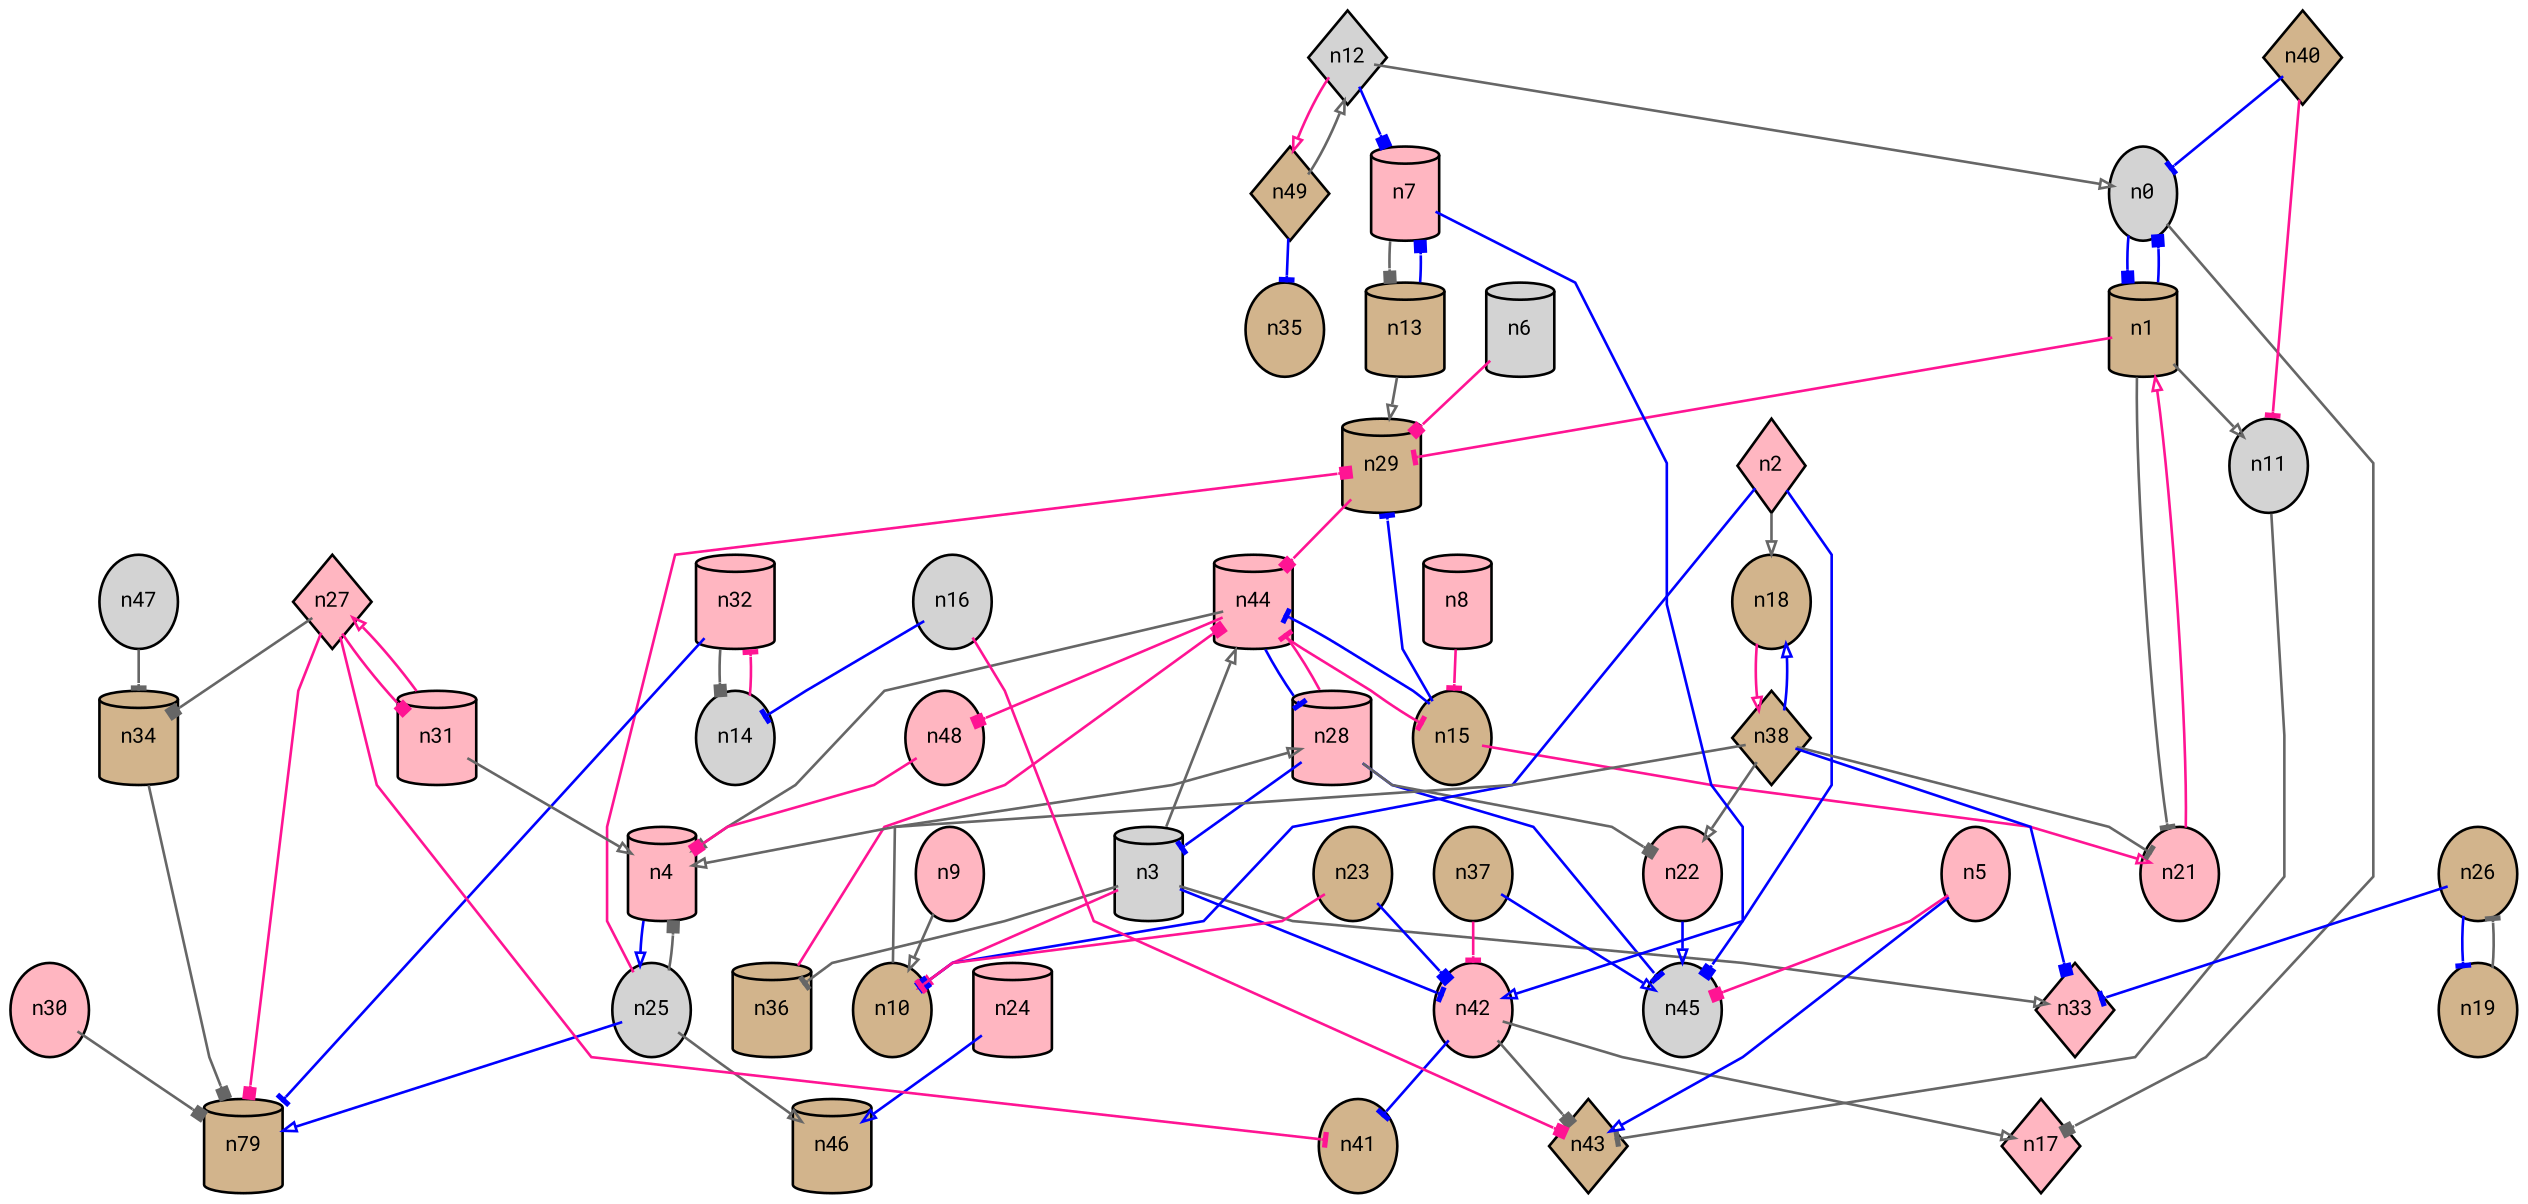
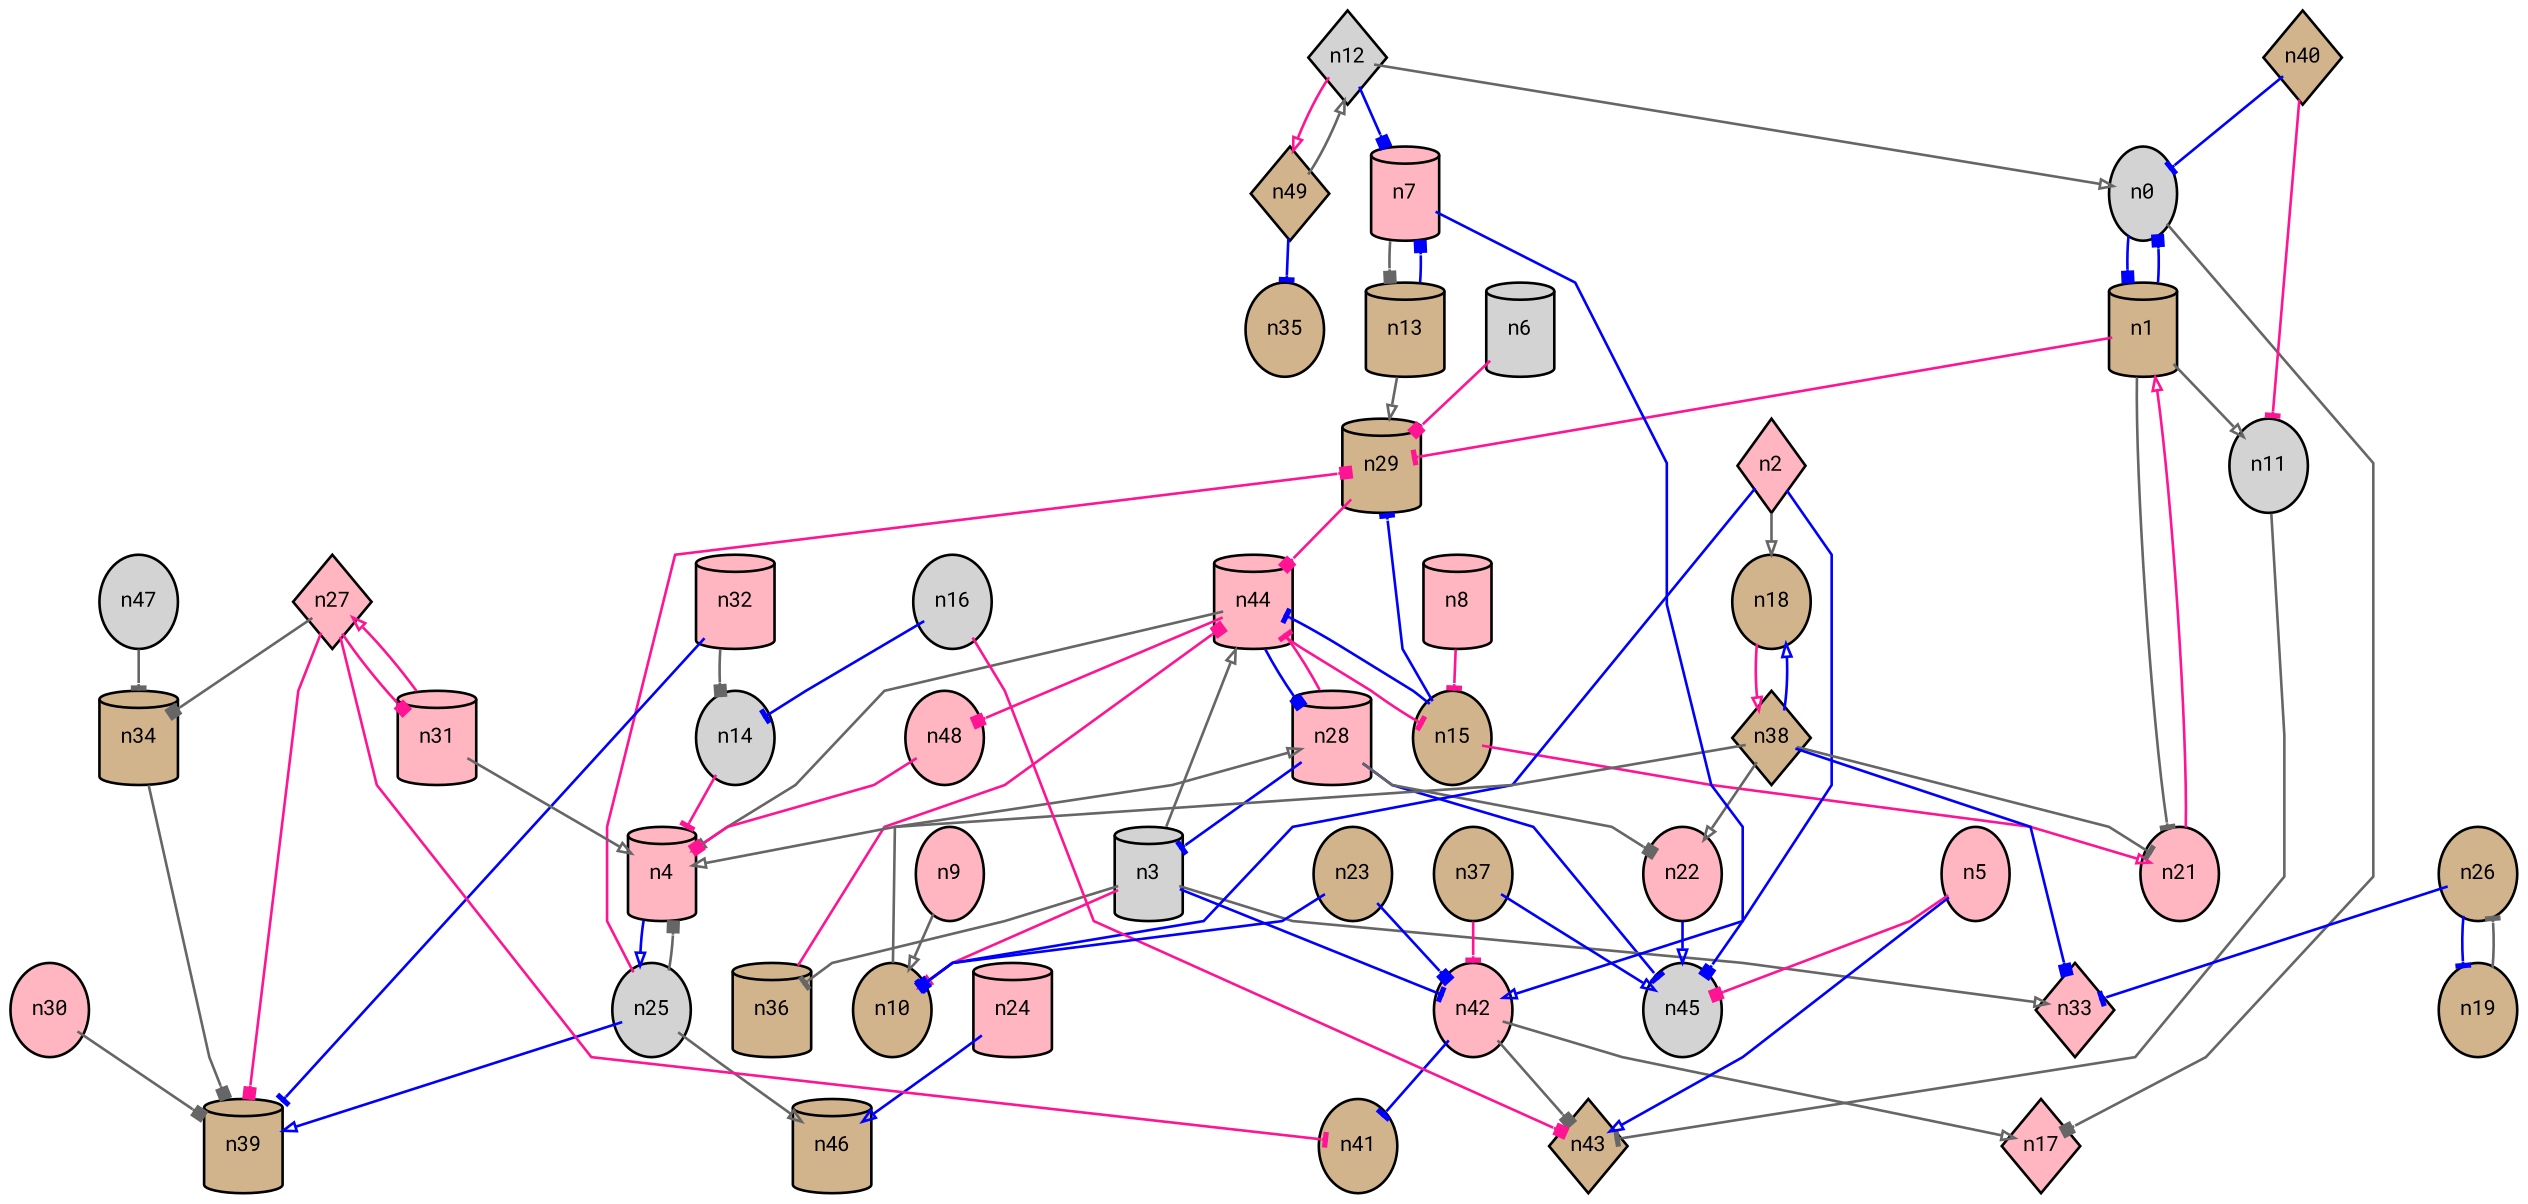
(1279, 673) -> (1279, 673)
(751, 676) -> (703, 799)
(1218, 929) -> (1218, 929)
(243, 1146) -> (243, 1146)
